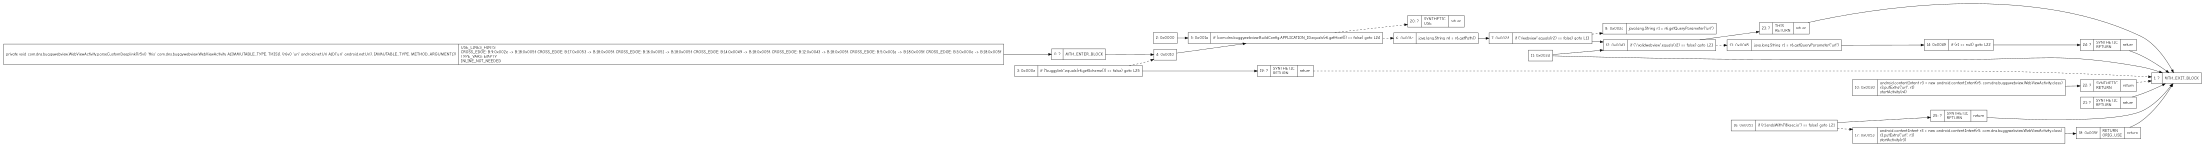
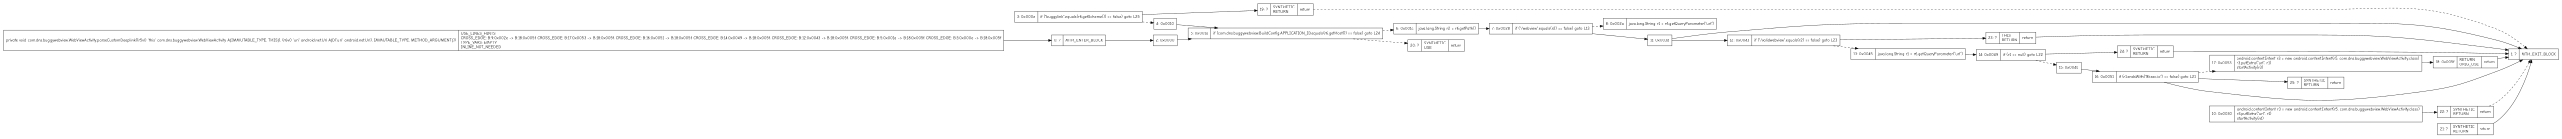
(1447, 38) -> (1447, 28)
(1596, 42) -> (1619, 36)
(1128, 55) -> (1128, 40)
none -> (2069, 68)
(2084, 119) -> (2344, 100)
